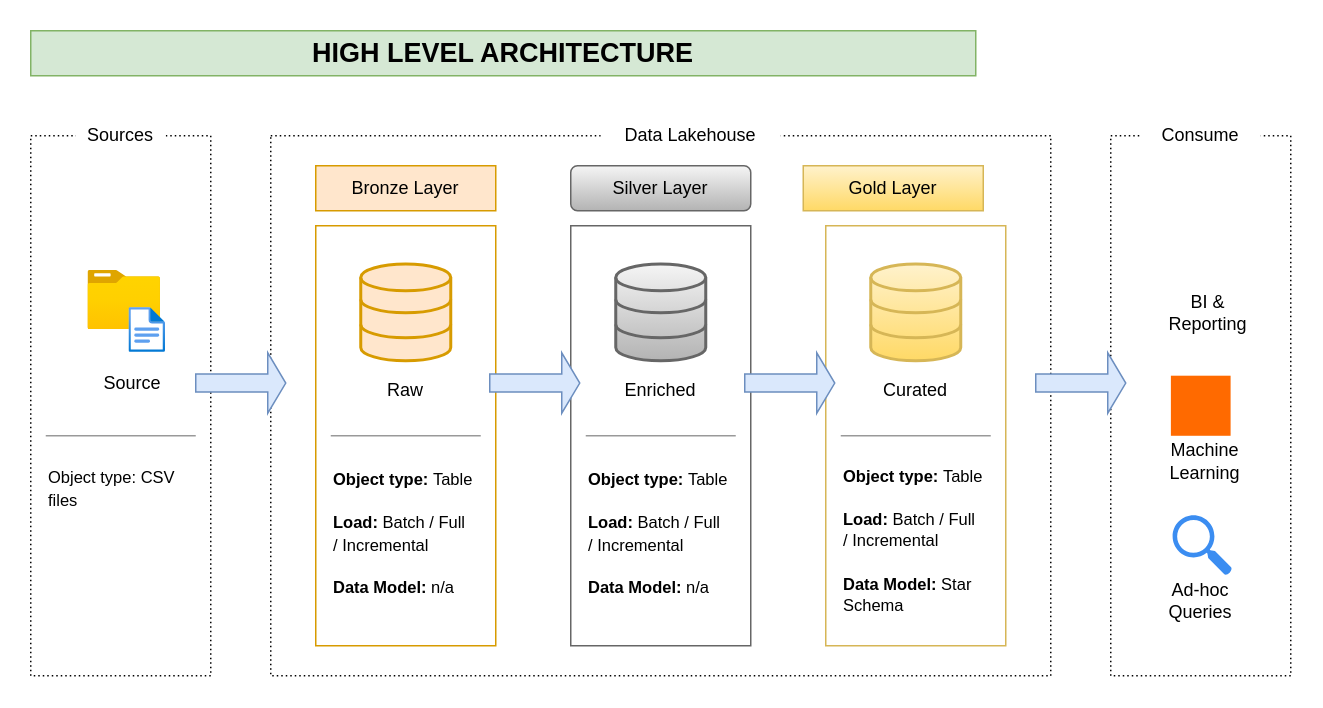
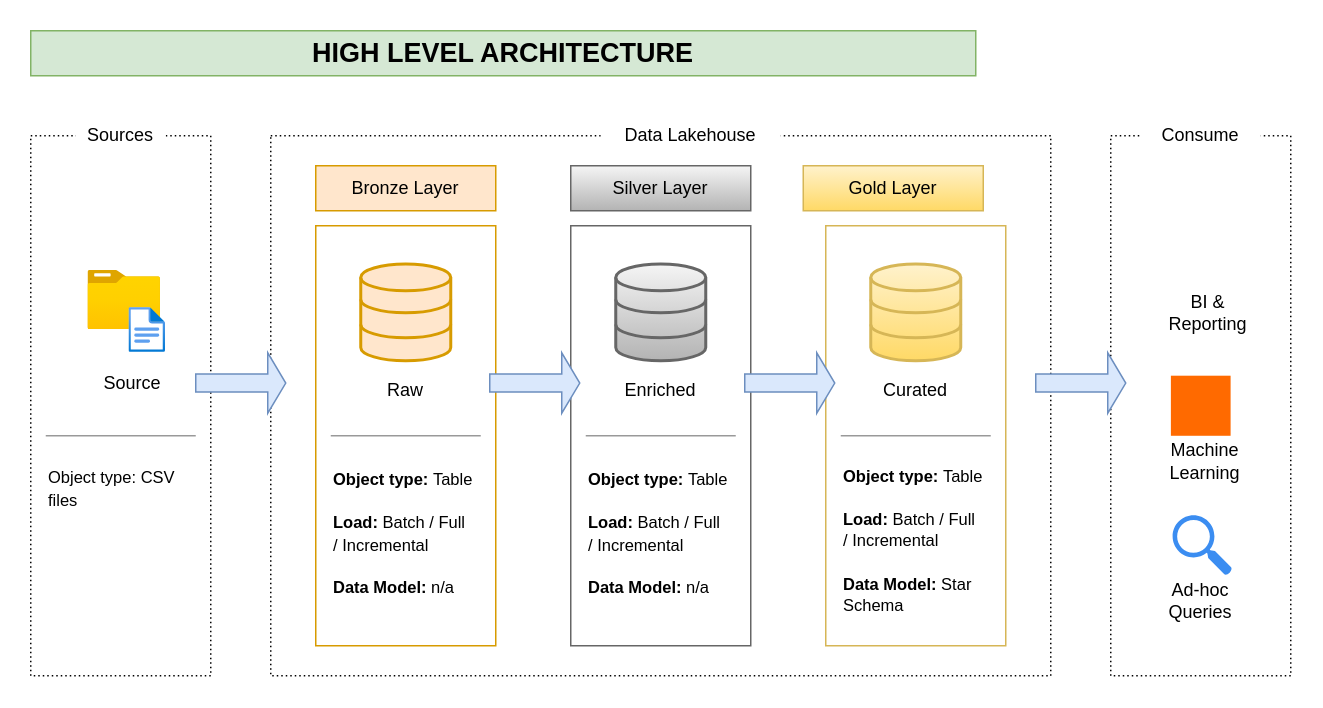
(661, 188) -> (661, 188)
